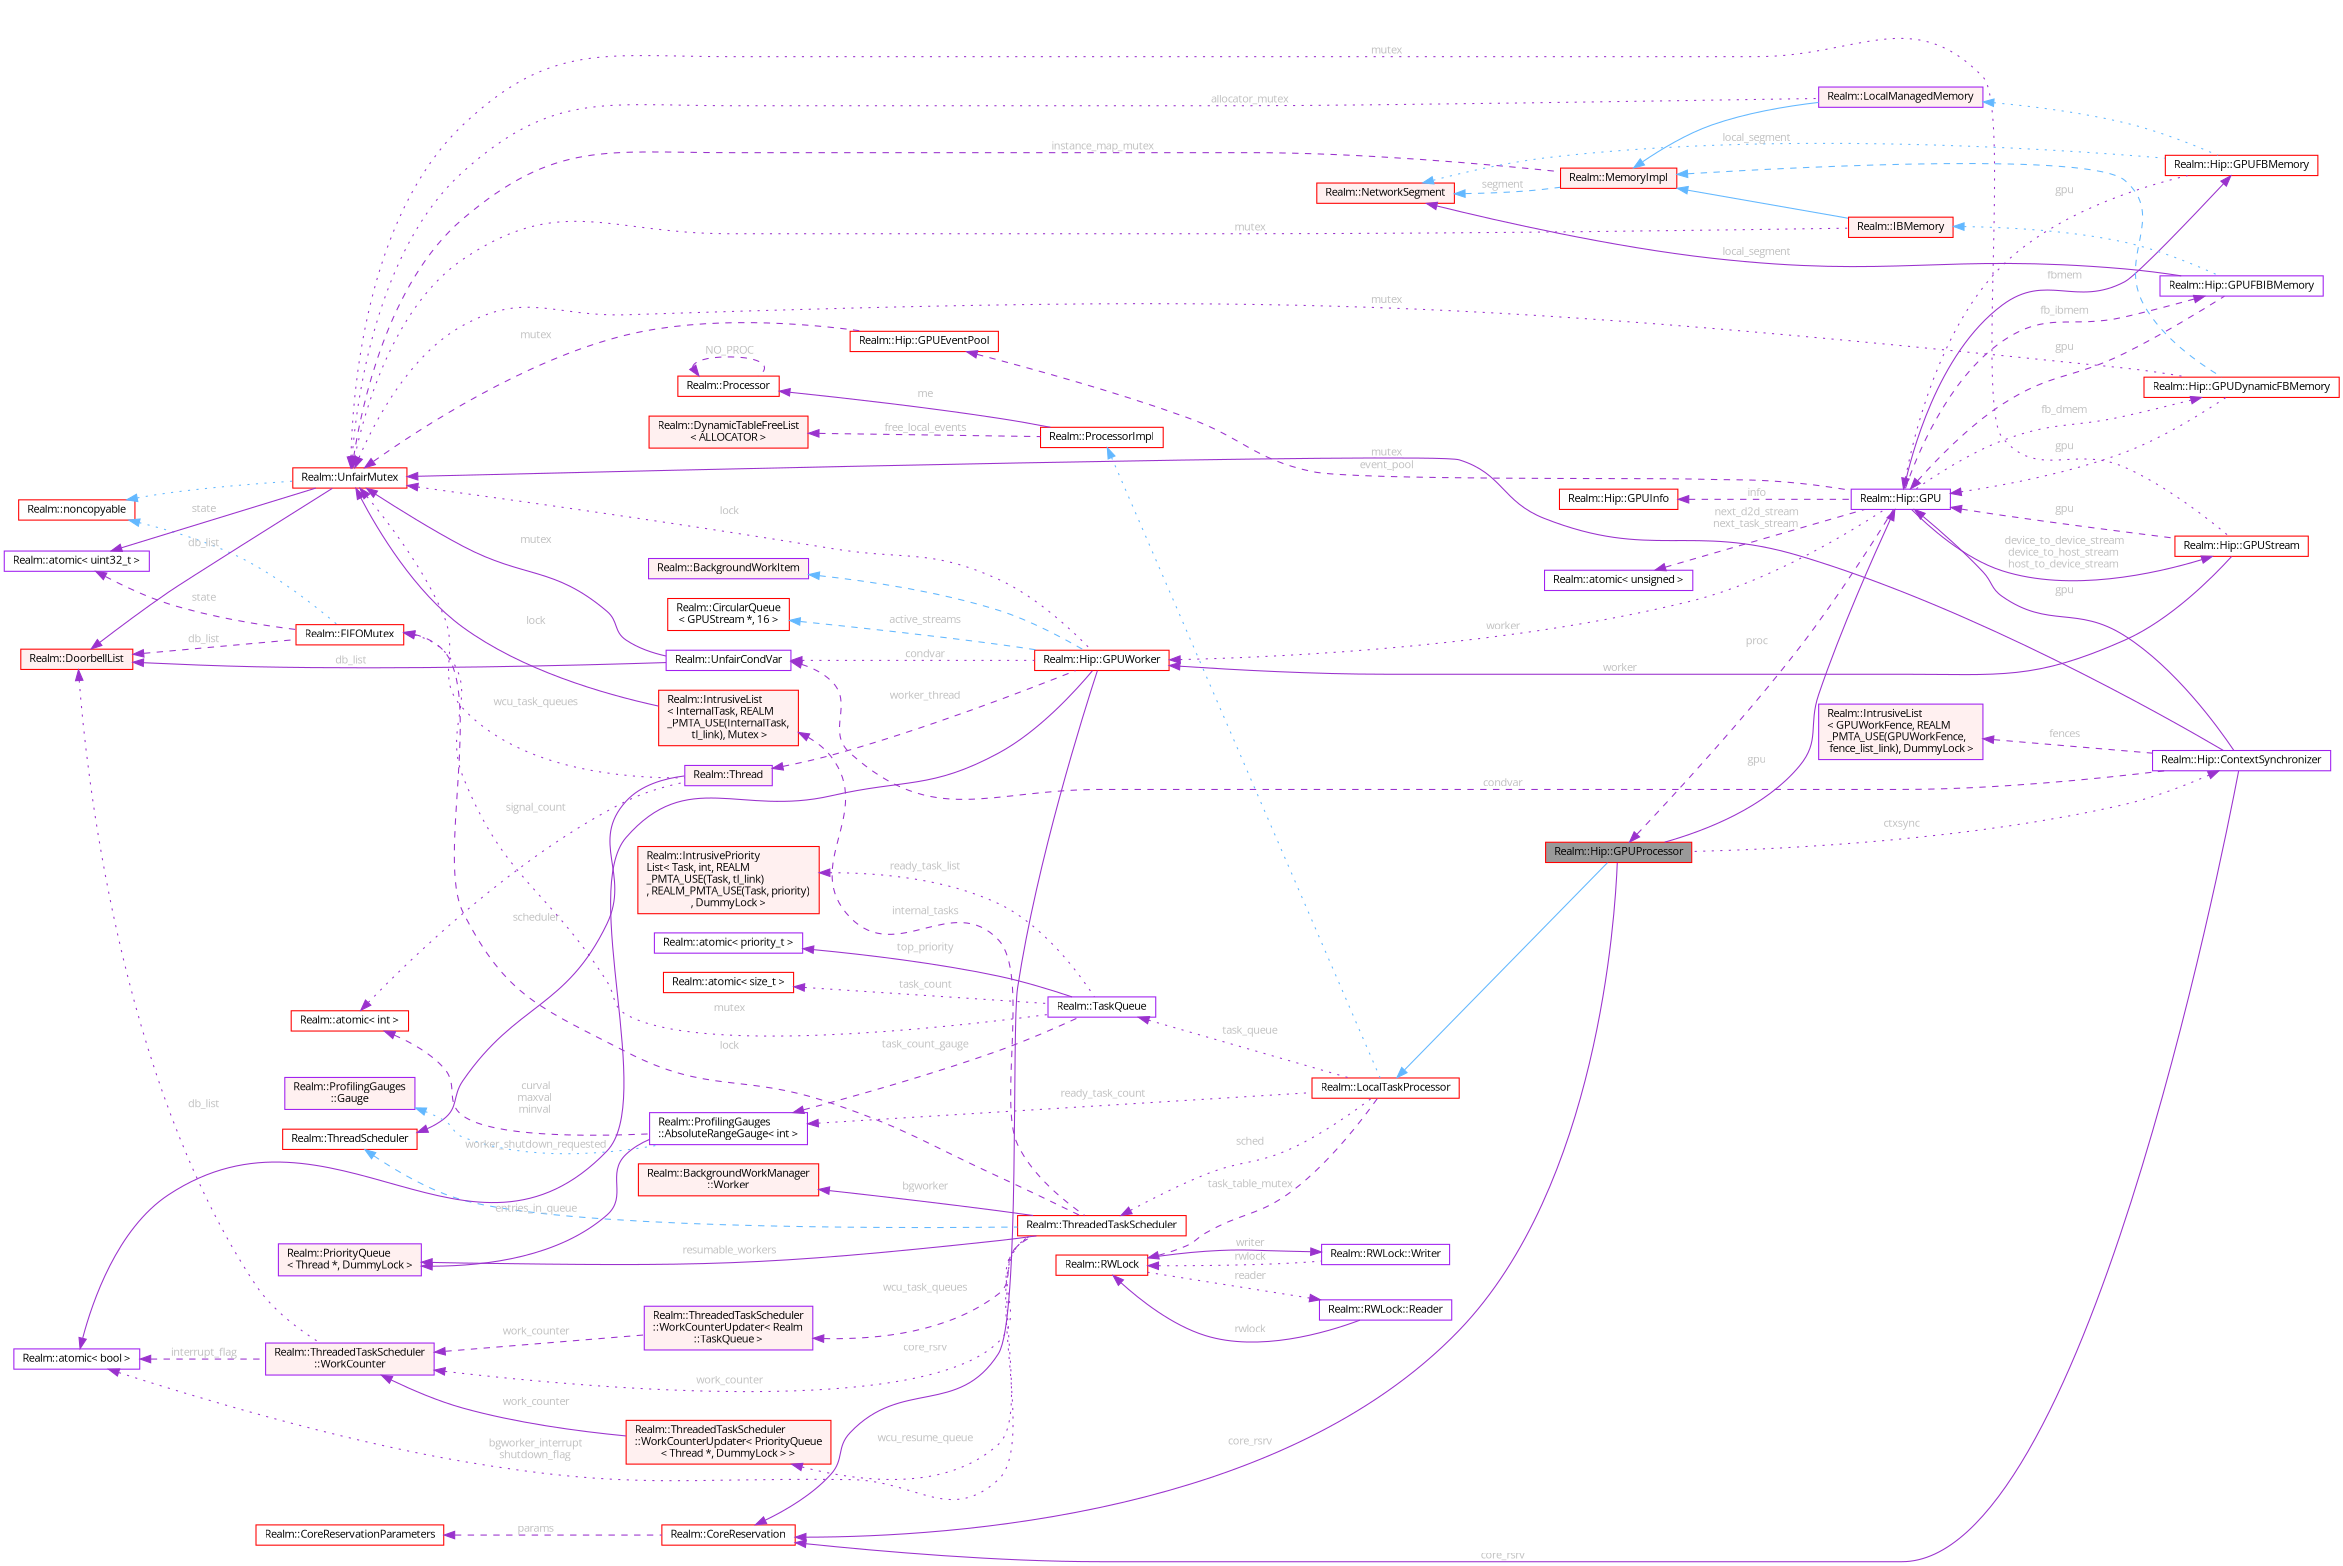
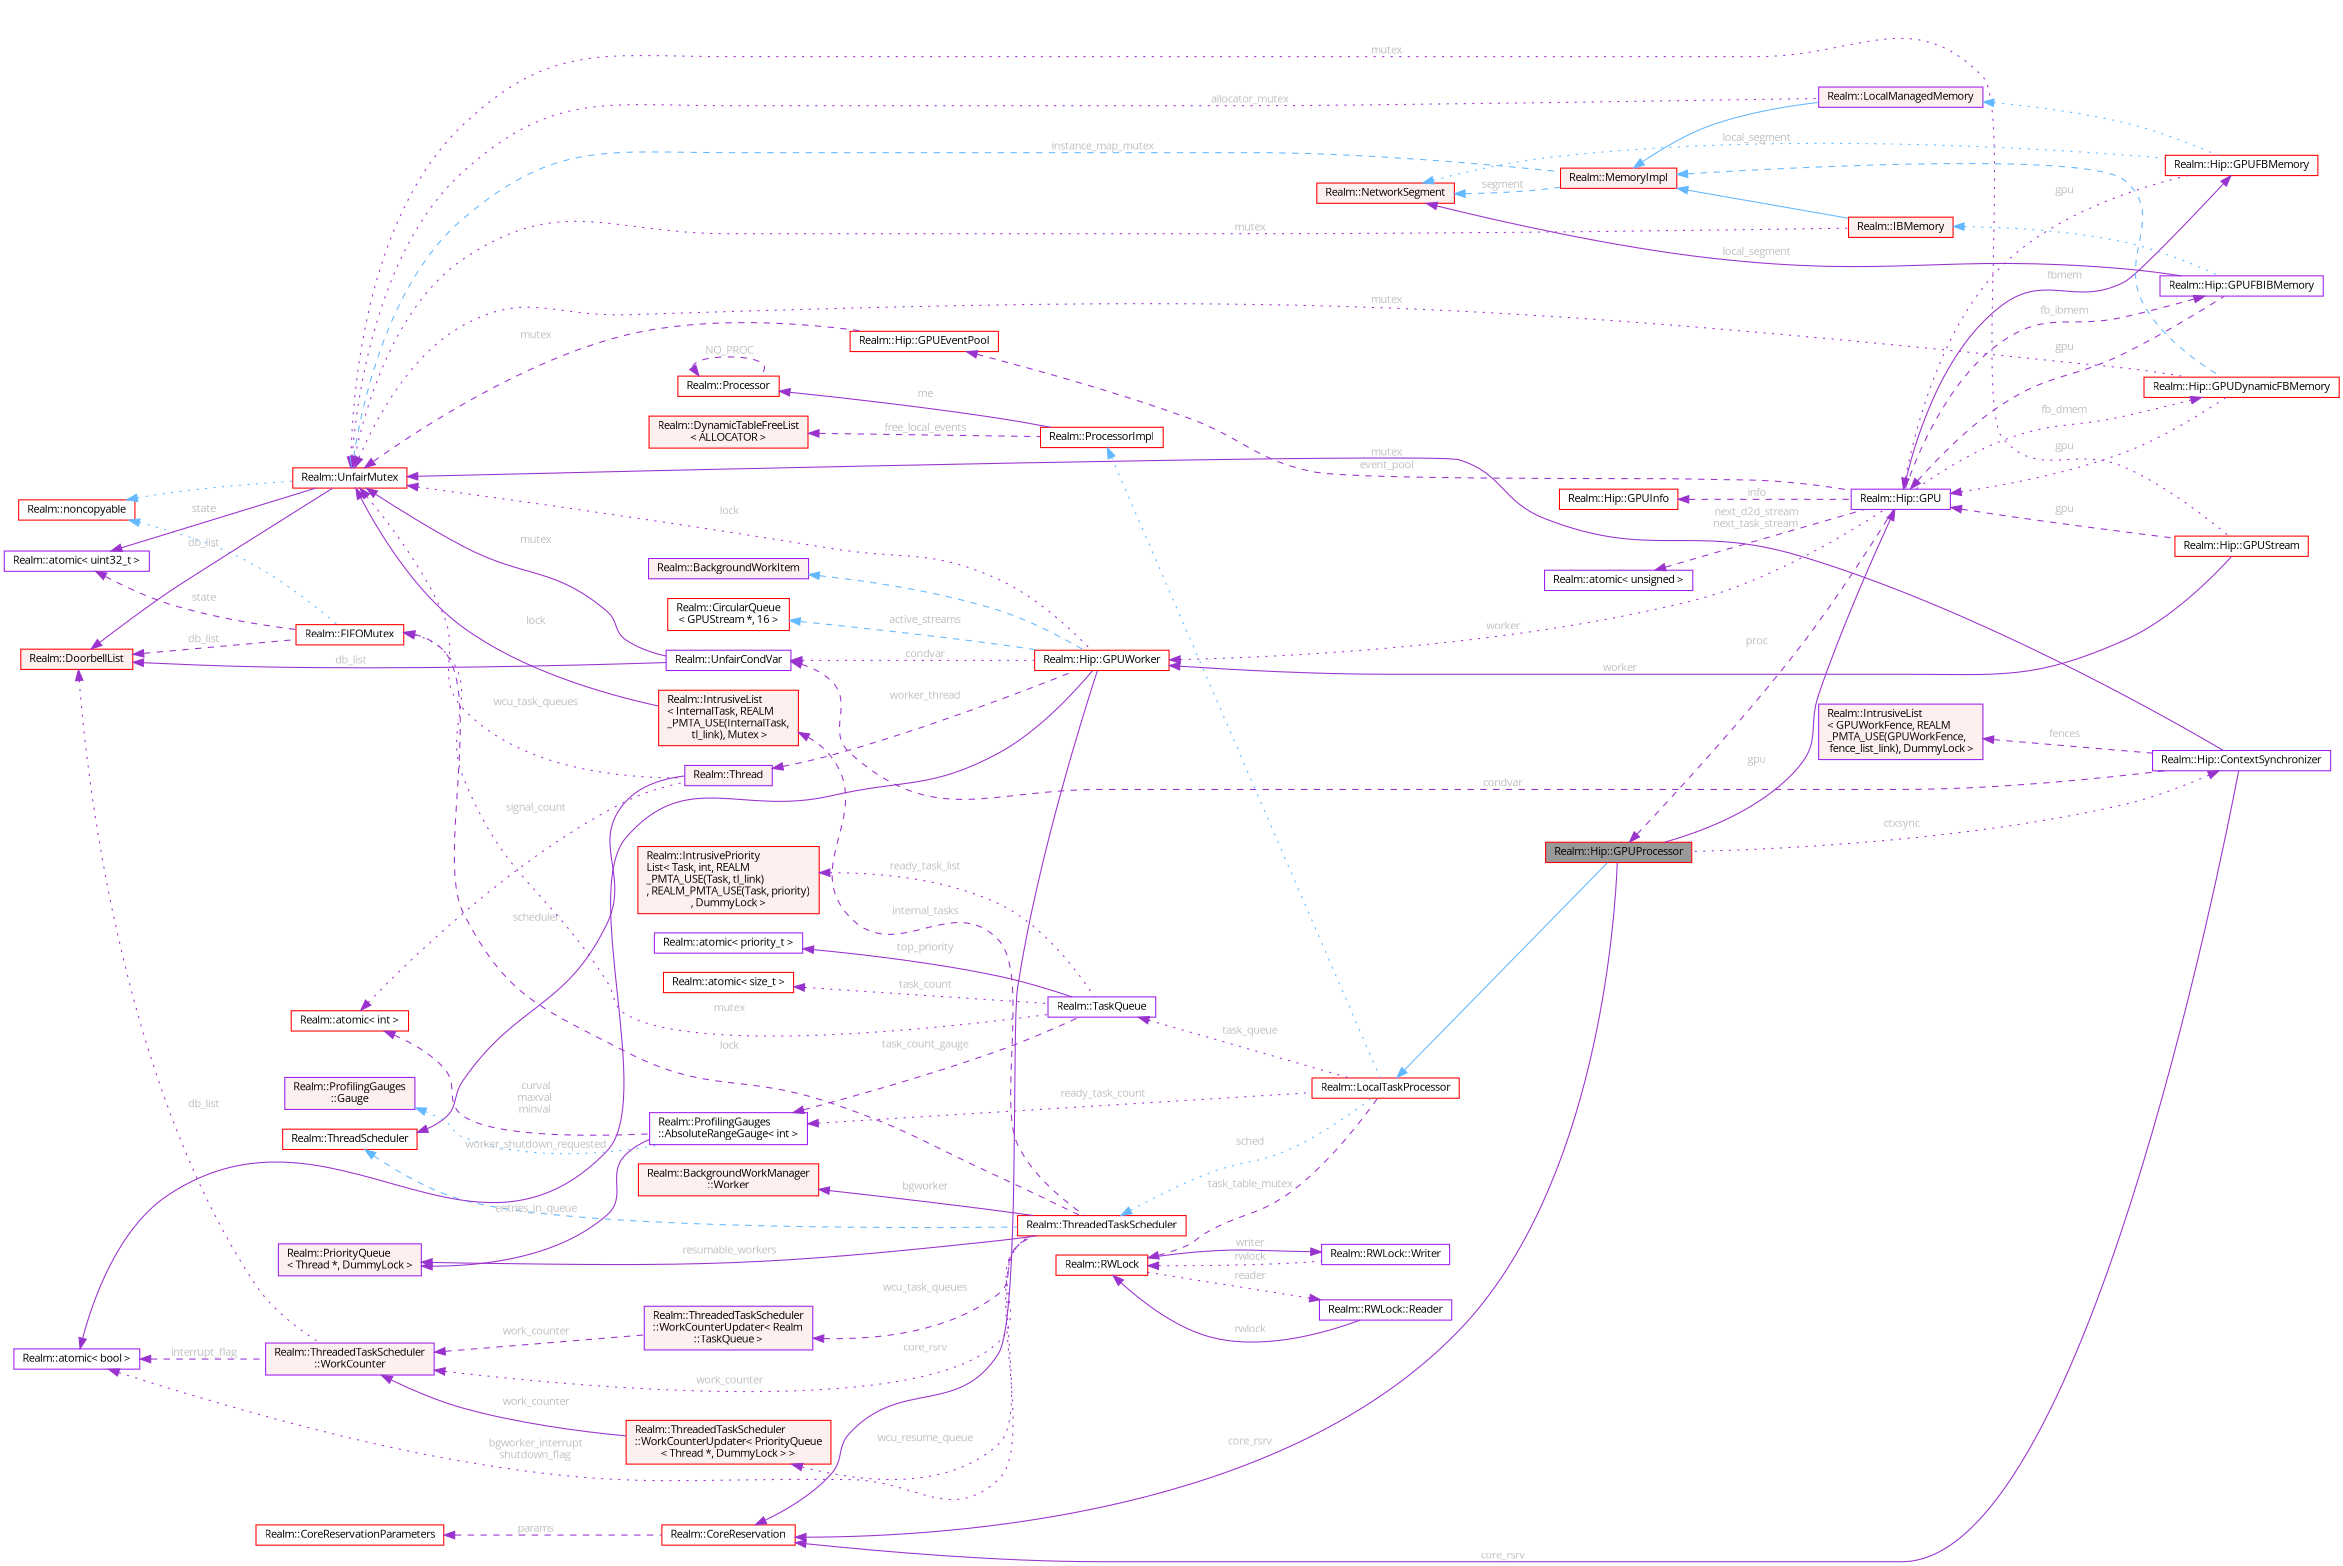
(870, 153) -> (870, 153)
(2048, 579) -> none
(2086, 620) -> none
(1254, 1161) -> (1254, 1161)
